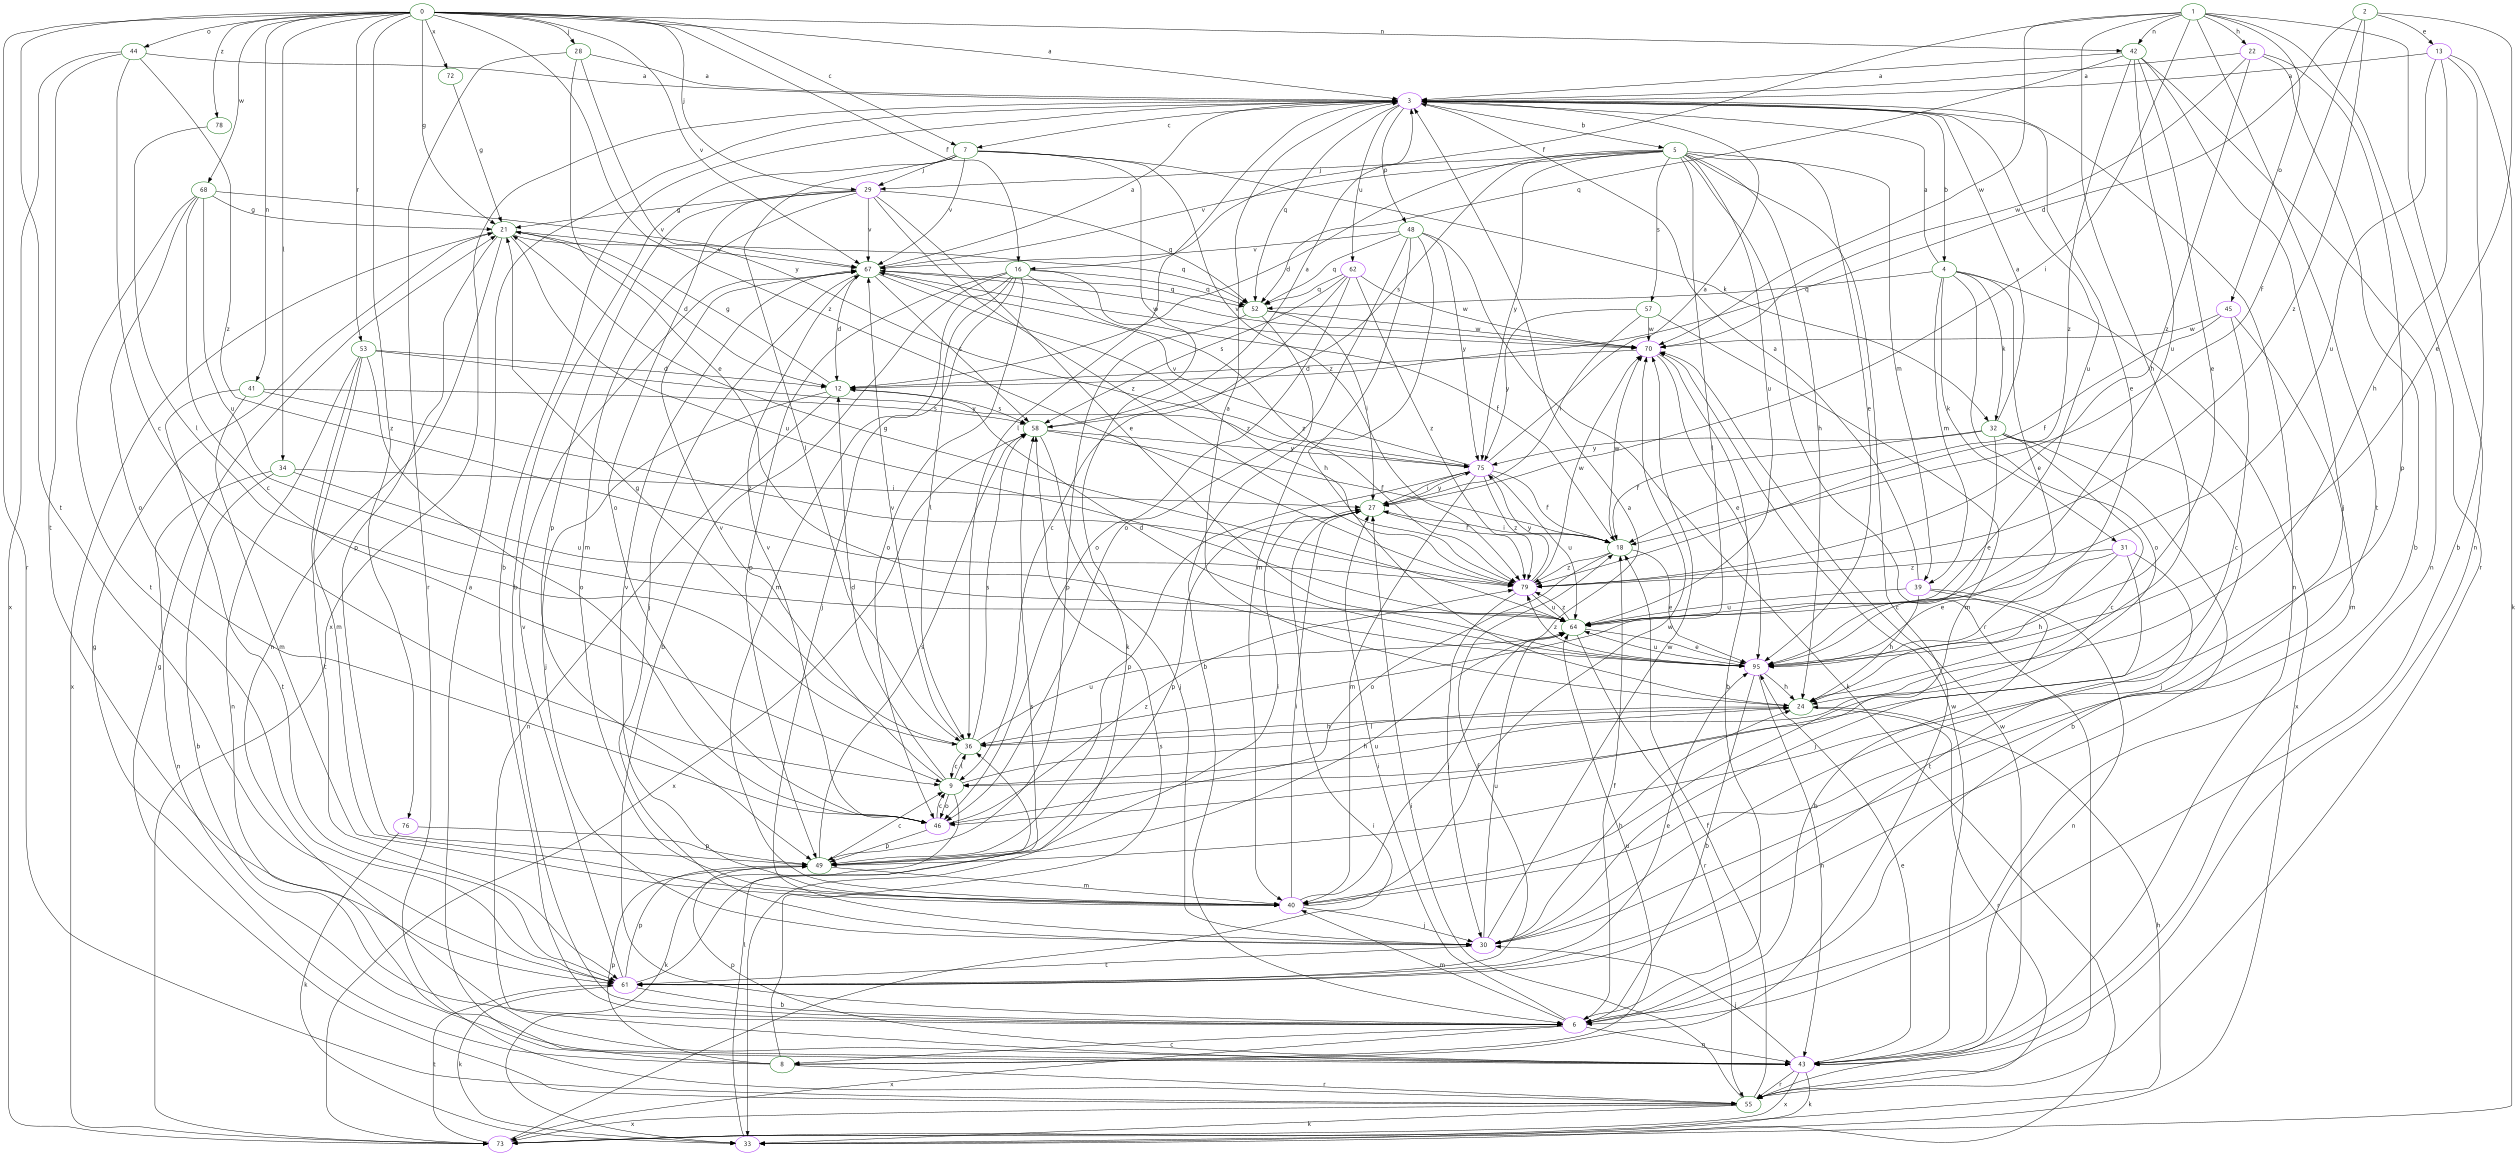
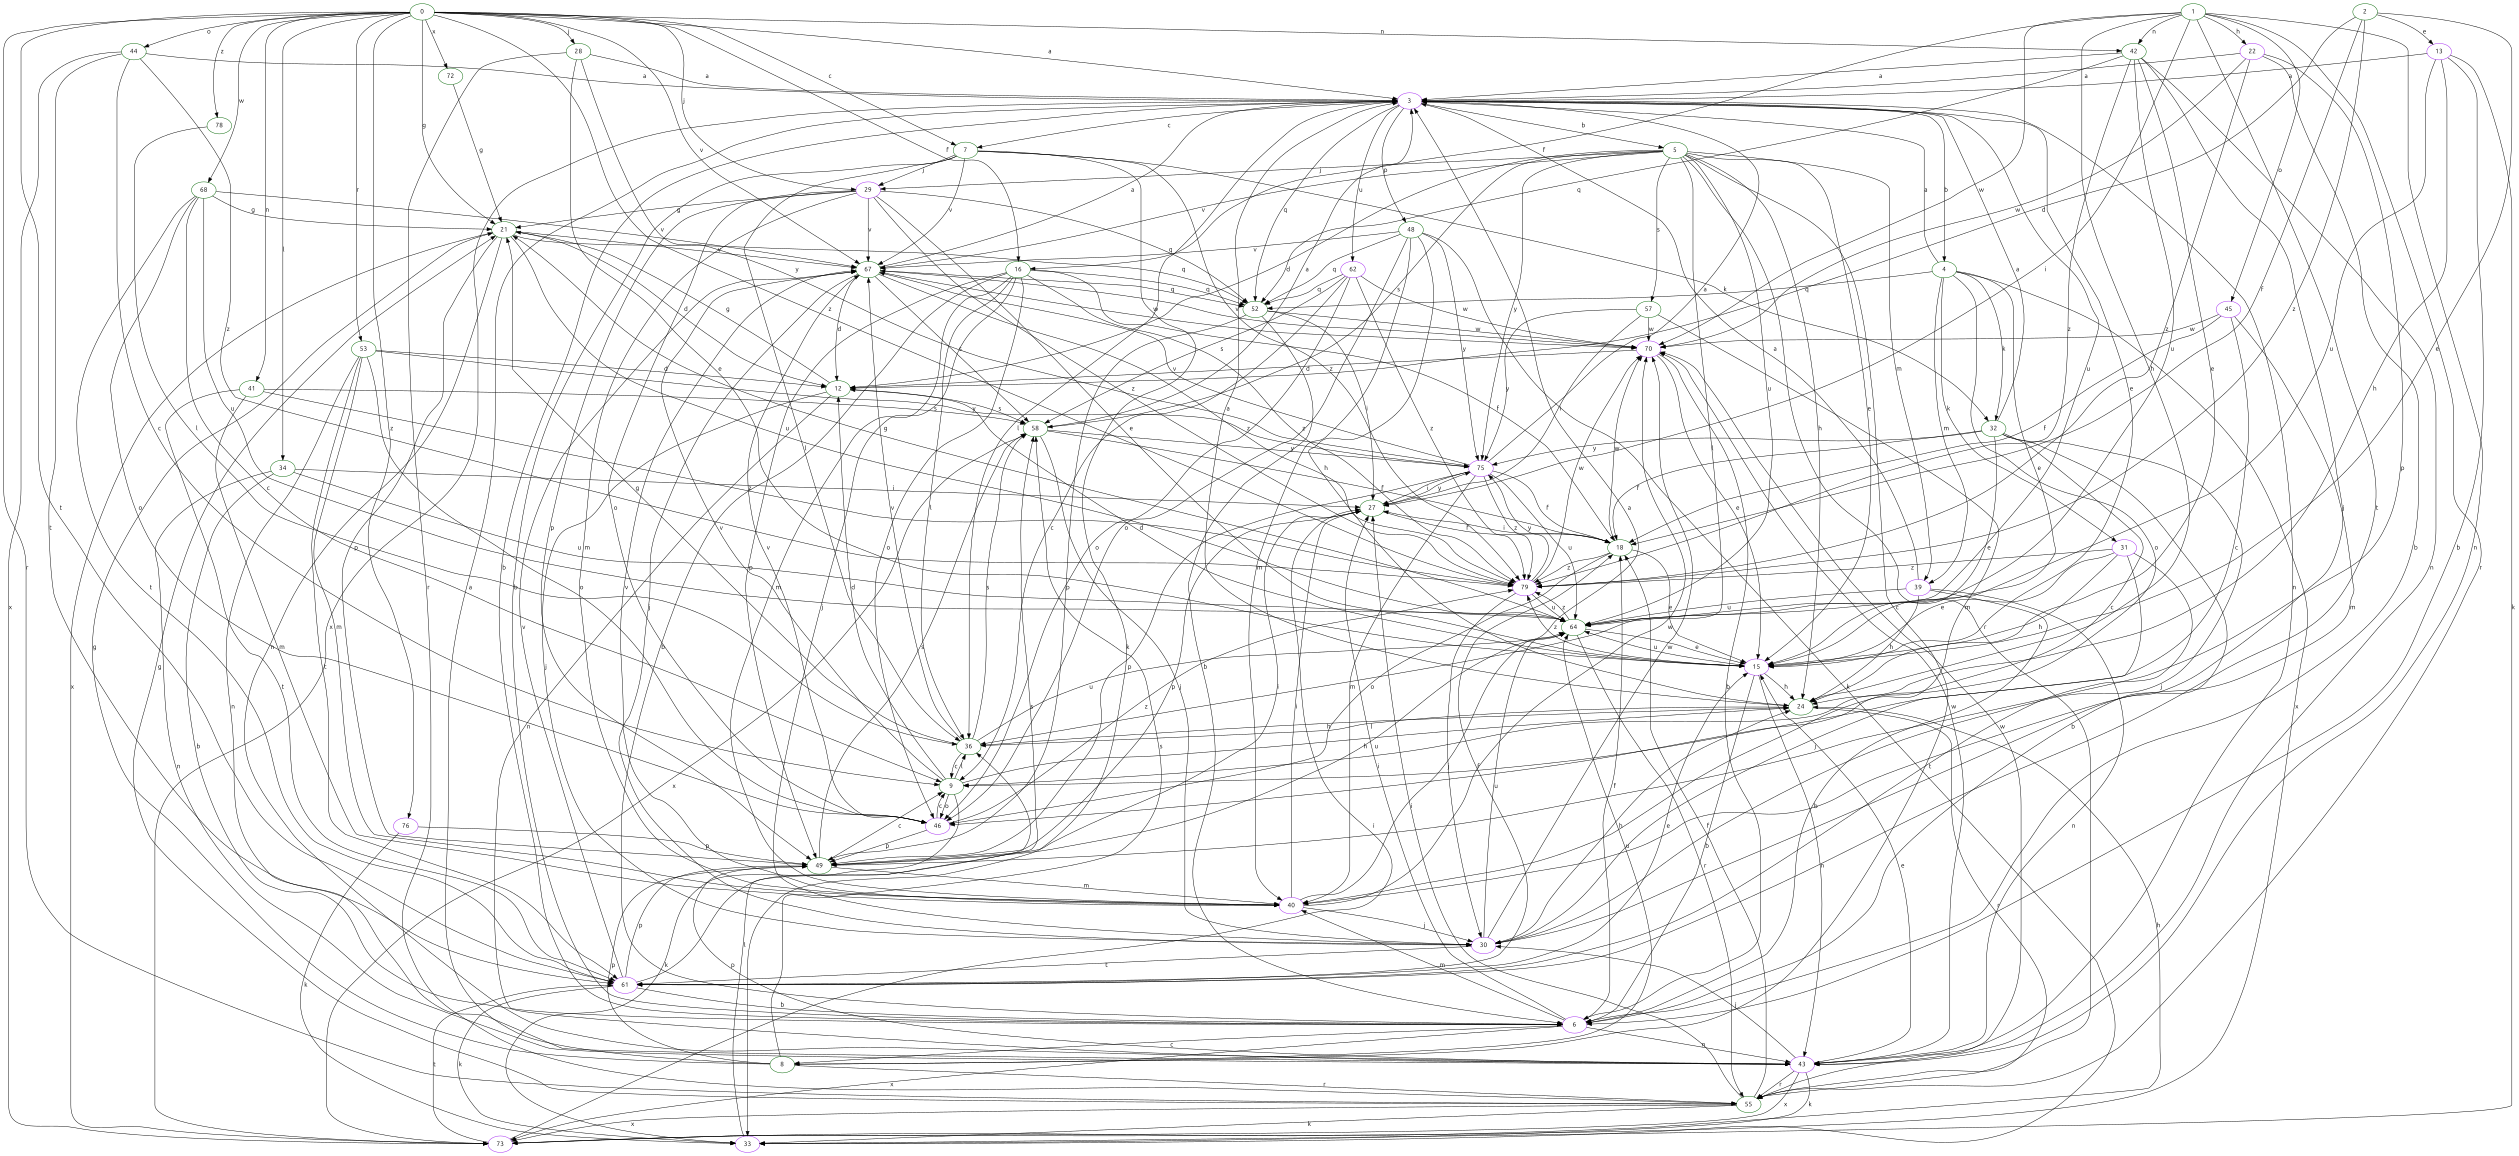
(1756, 667) -> (1756, 667)
